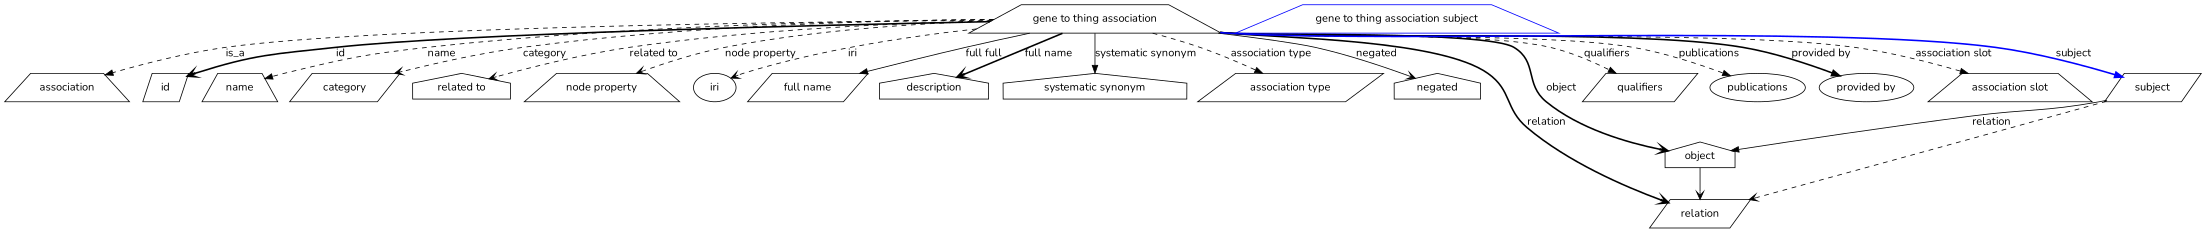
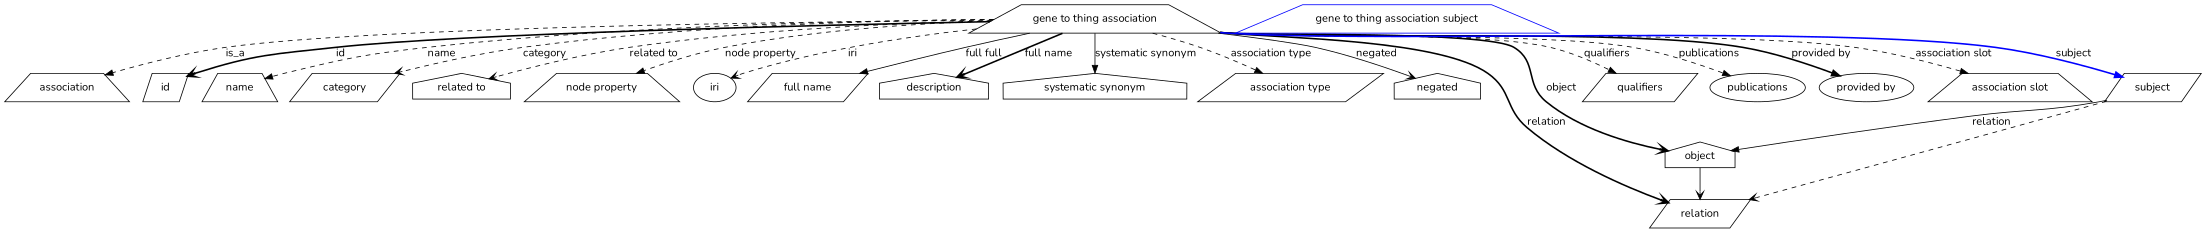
(816, 34) -> (816, 34)
